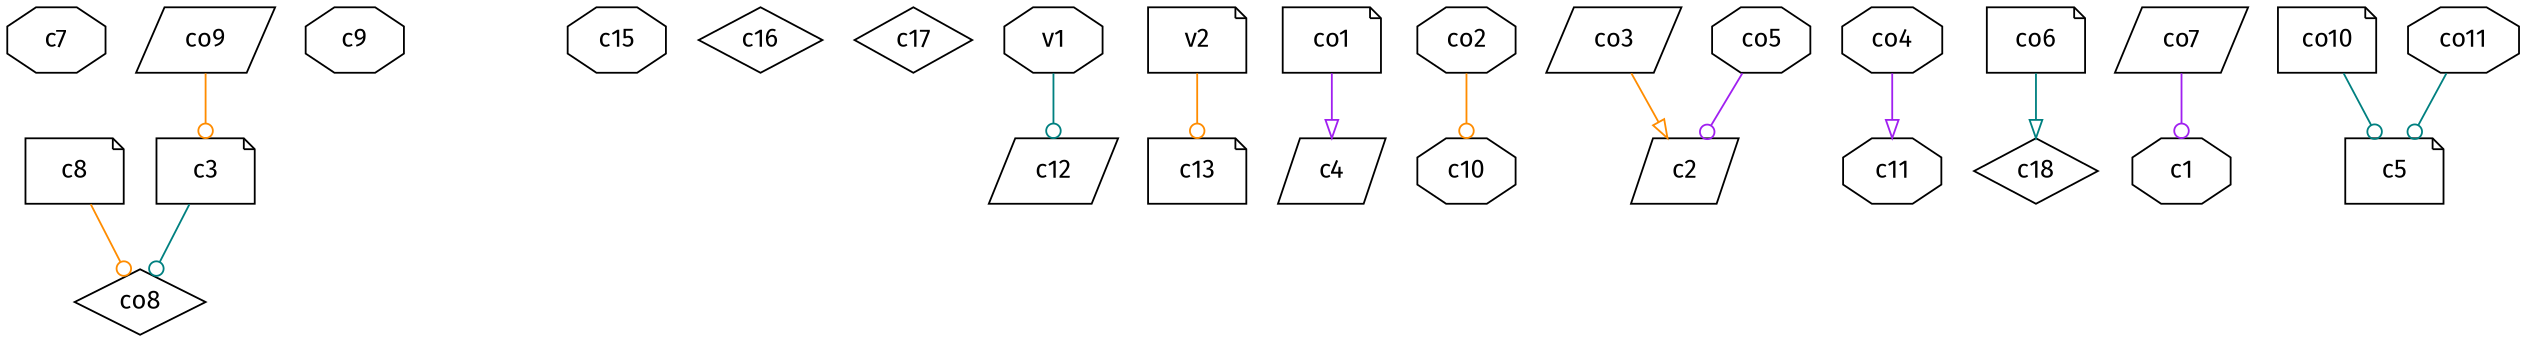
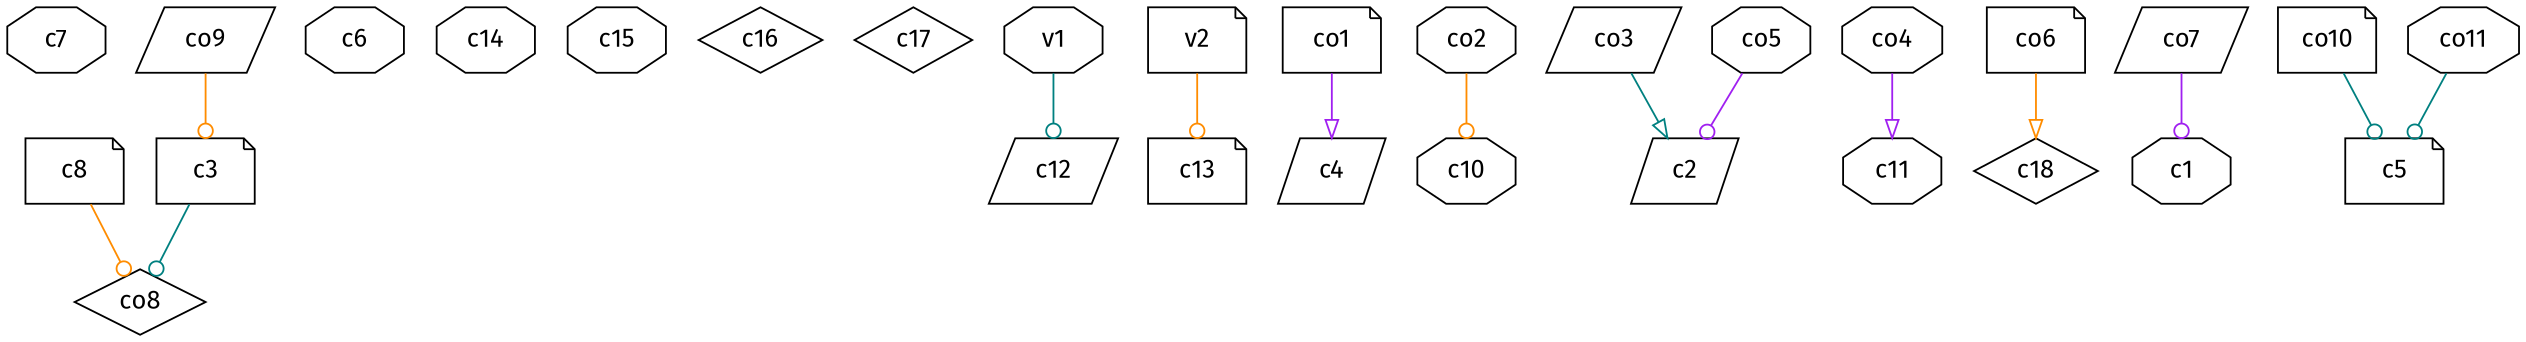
(355, 40) -> (355, 40)
none -> (486, 40)
(2036, 97) -> (2036, 97)
(1645, 98) -> (1645, 98)
